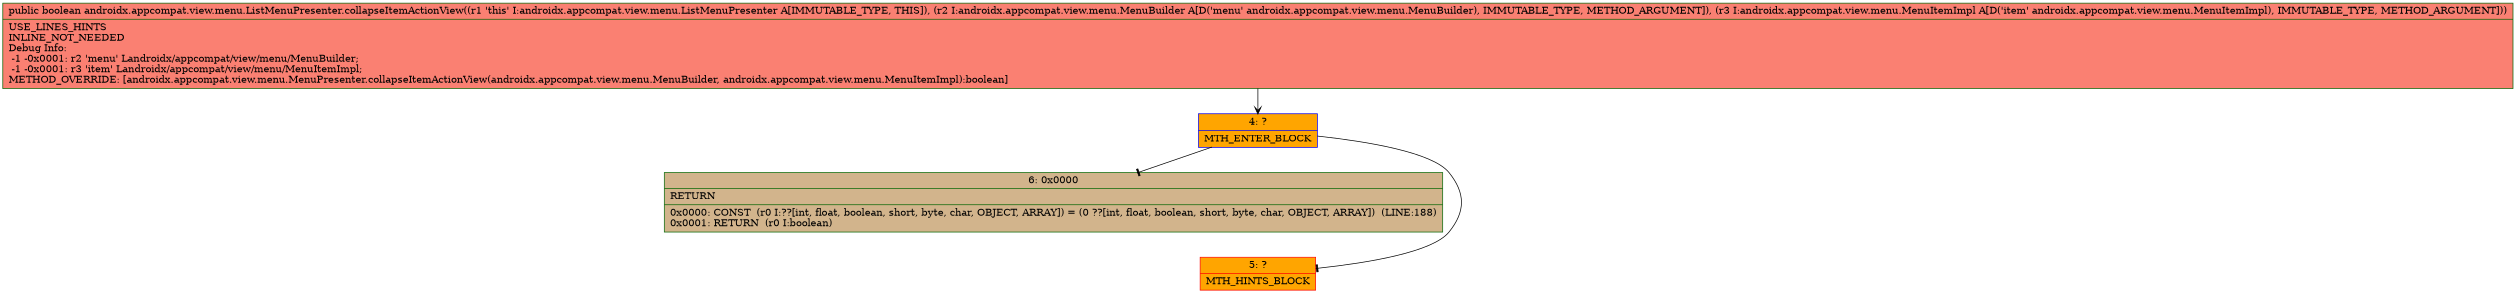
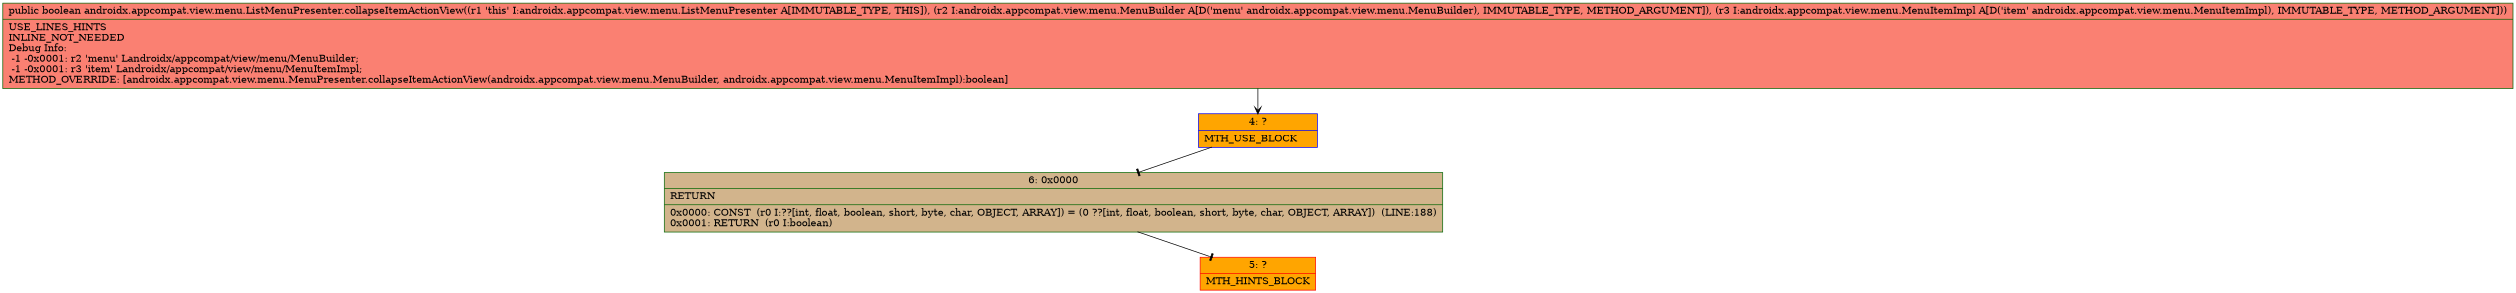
(1258, 139) -> (1251, 139)
(1461, 201) -> (1173, 244)
